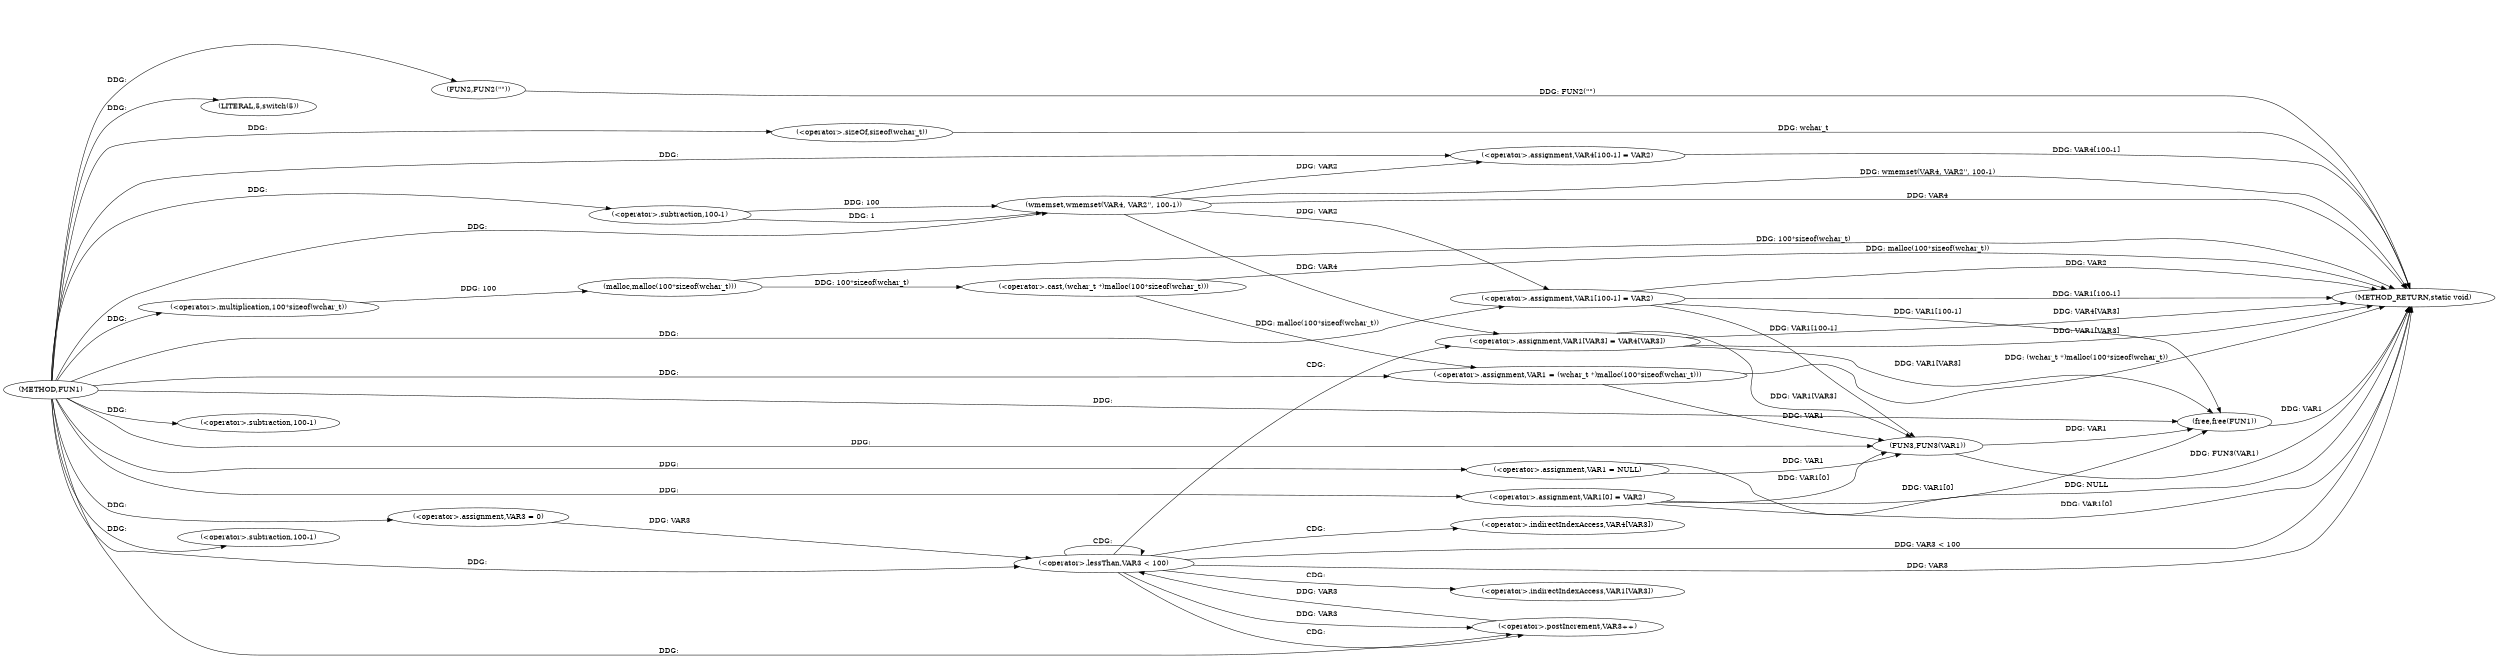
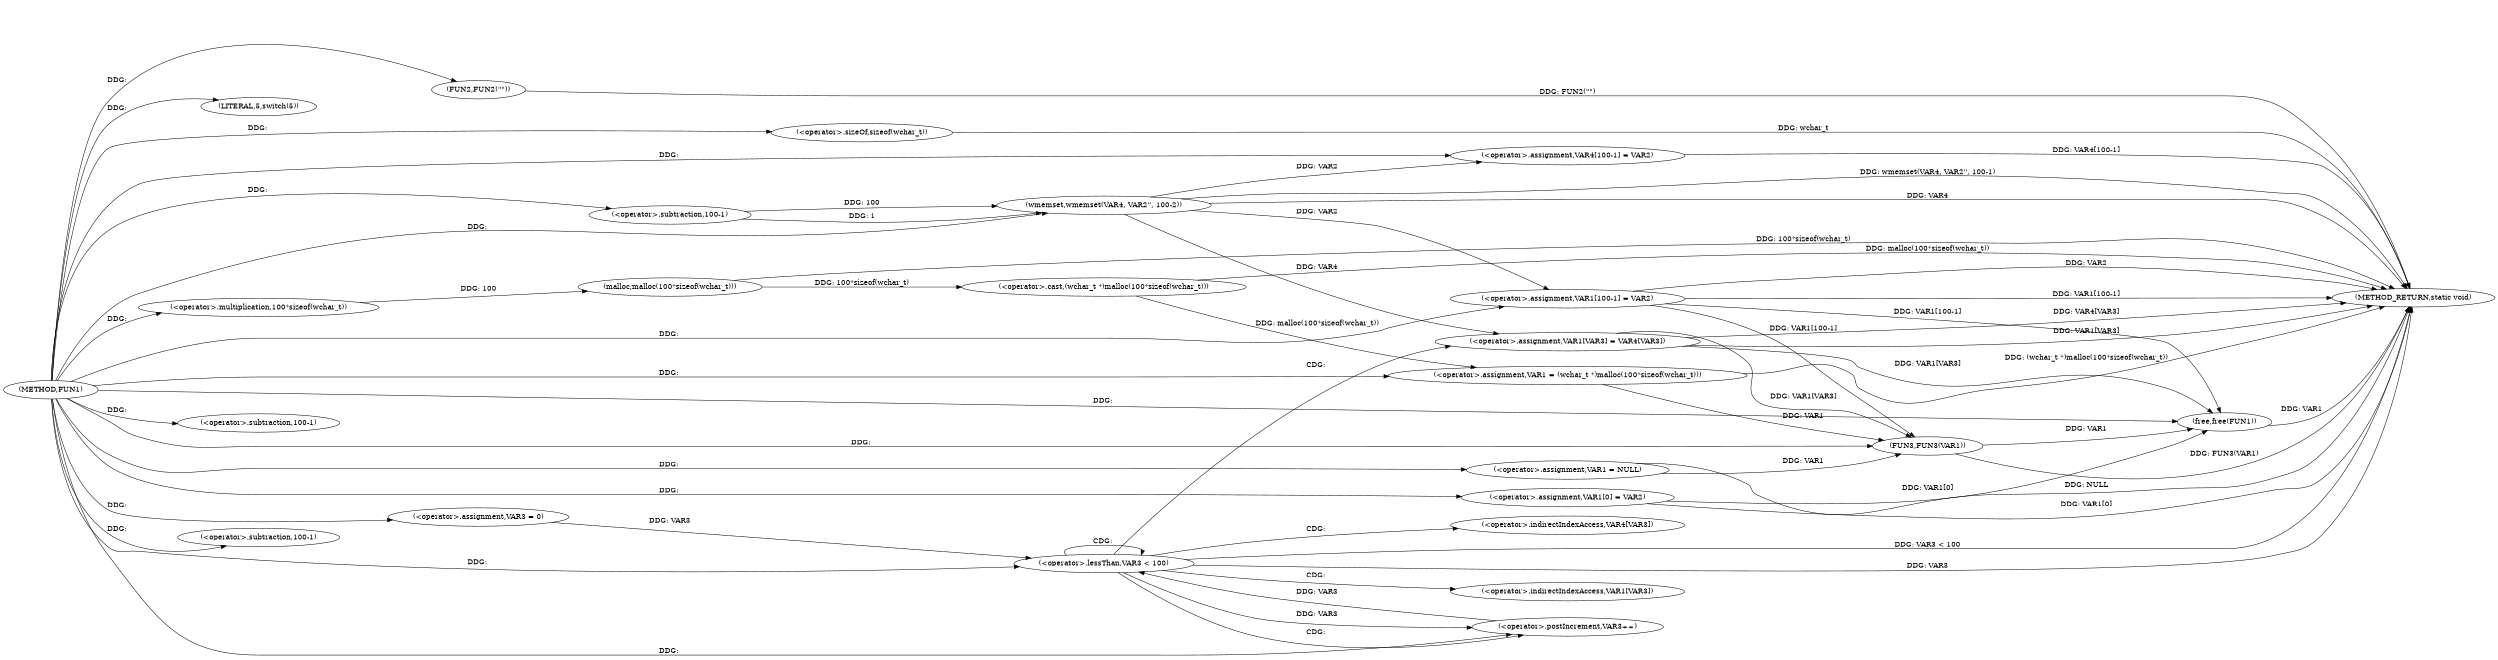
(1104, 205) -> (1104, 205)
(1779, 499) -> none
